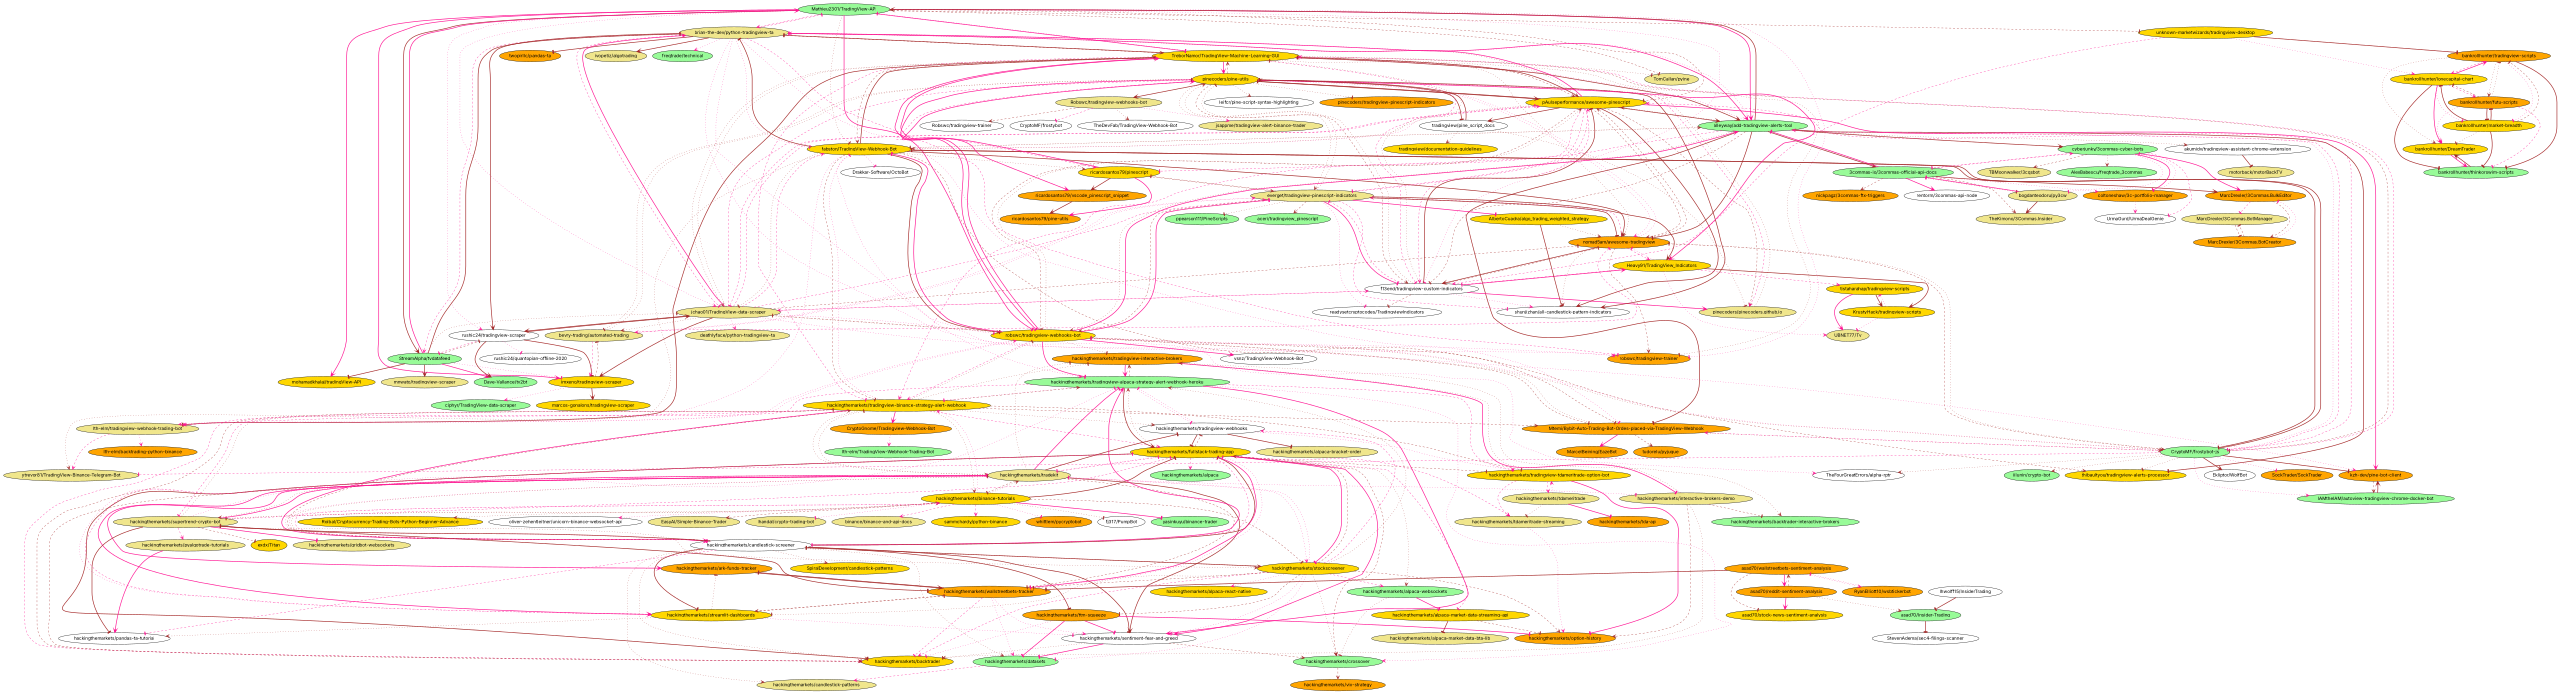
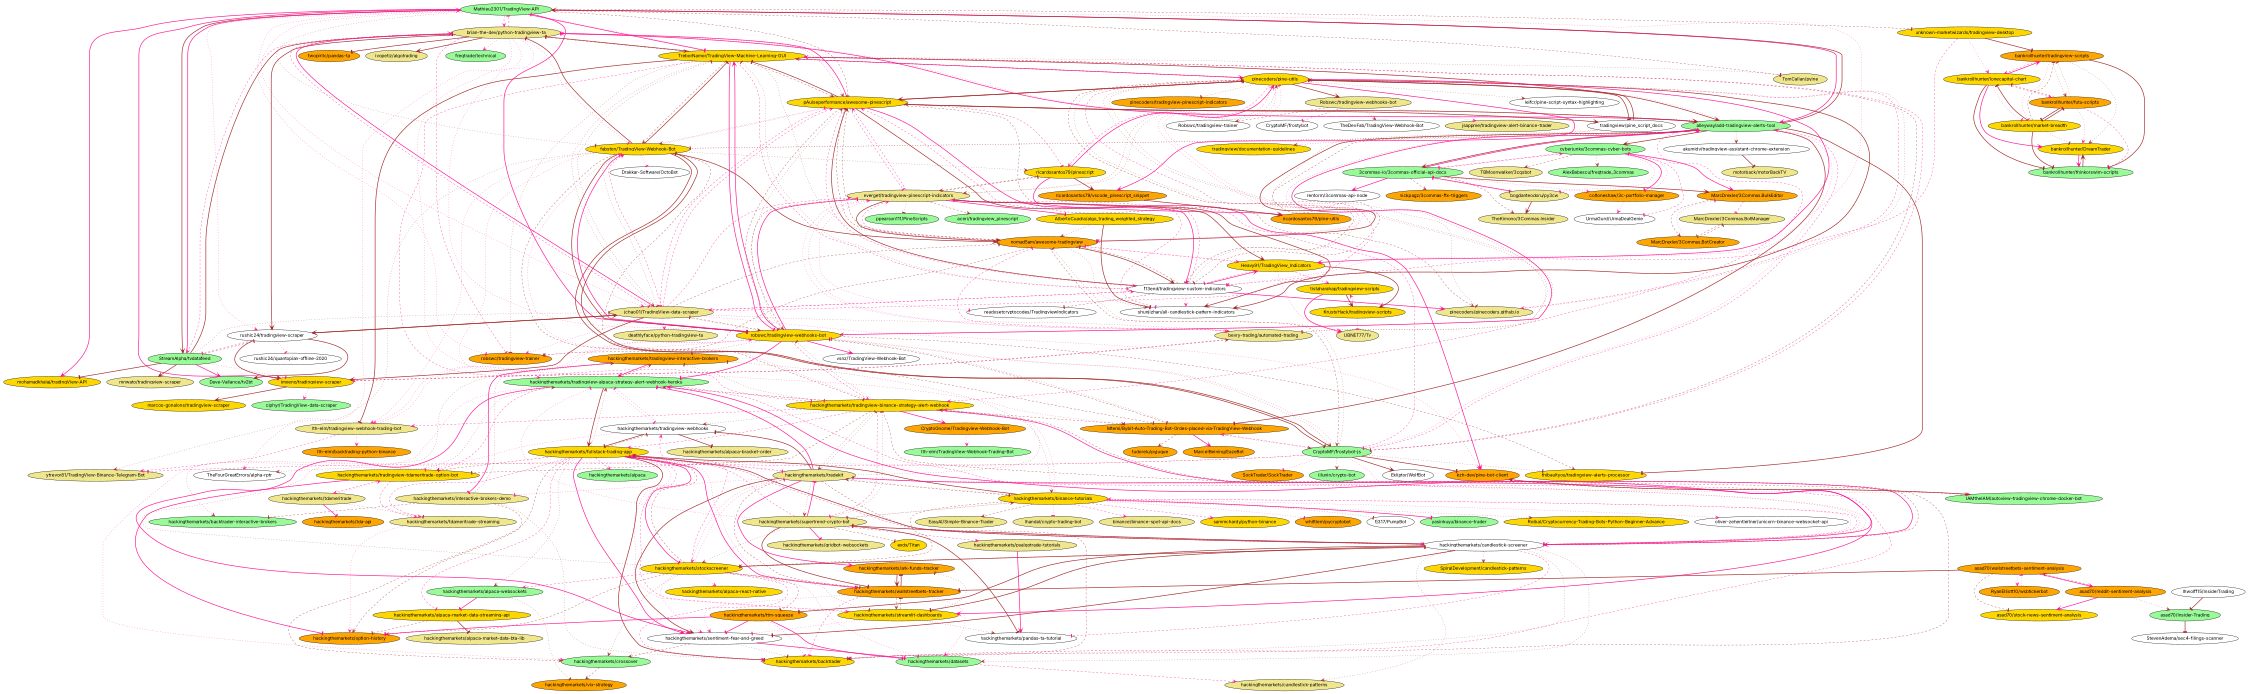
(1883, 301) -> (1353, 300)
(598, 360) -> (789, 371)
(879, 522) -> (1147, 522)
(1359, 621) -> (547, 632)
